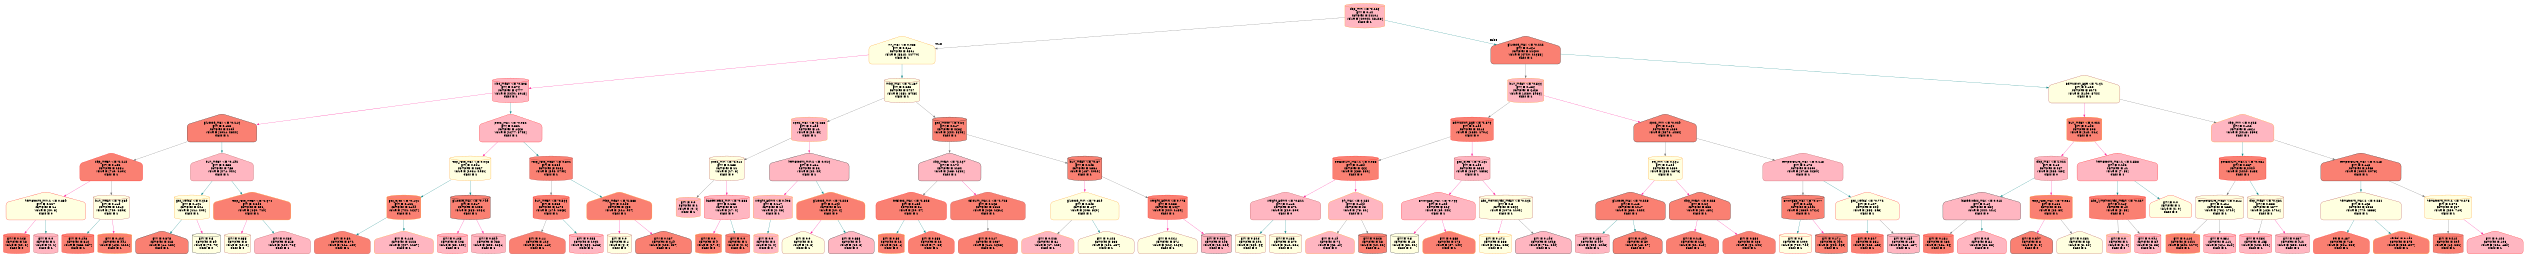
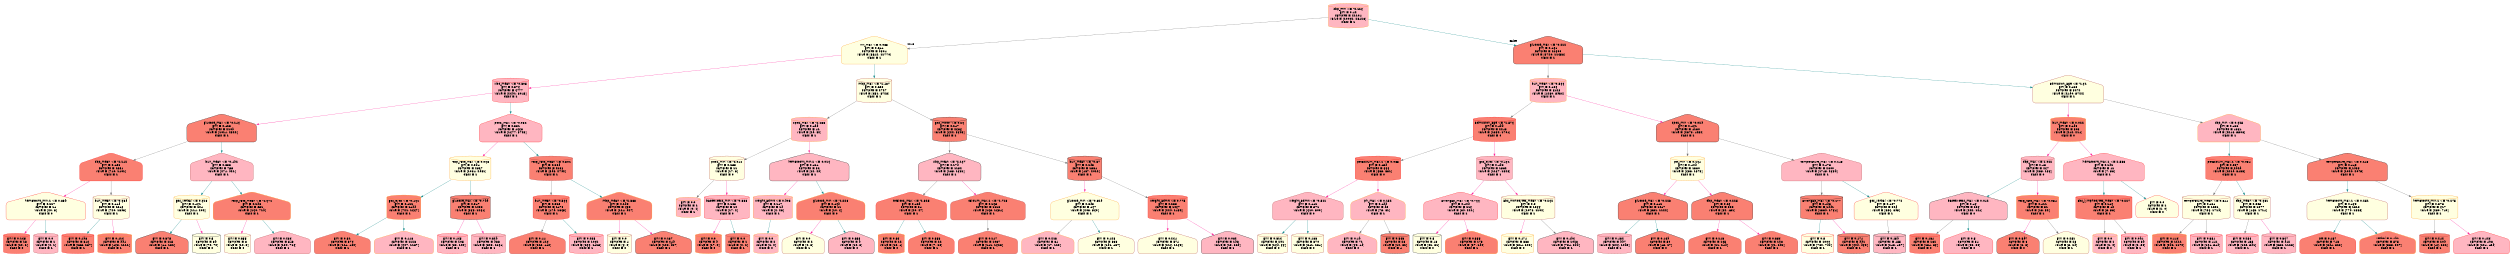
(342, 243) -> (342, 243)
(1216, 243) -> (1228, 243)
(1867, 243) -> none
